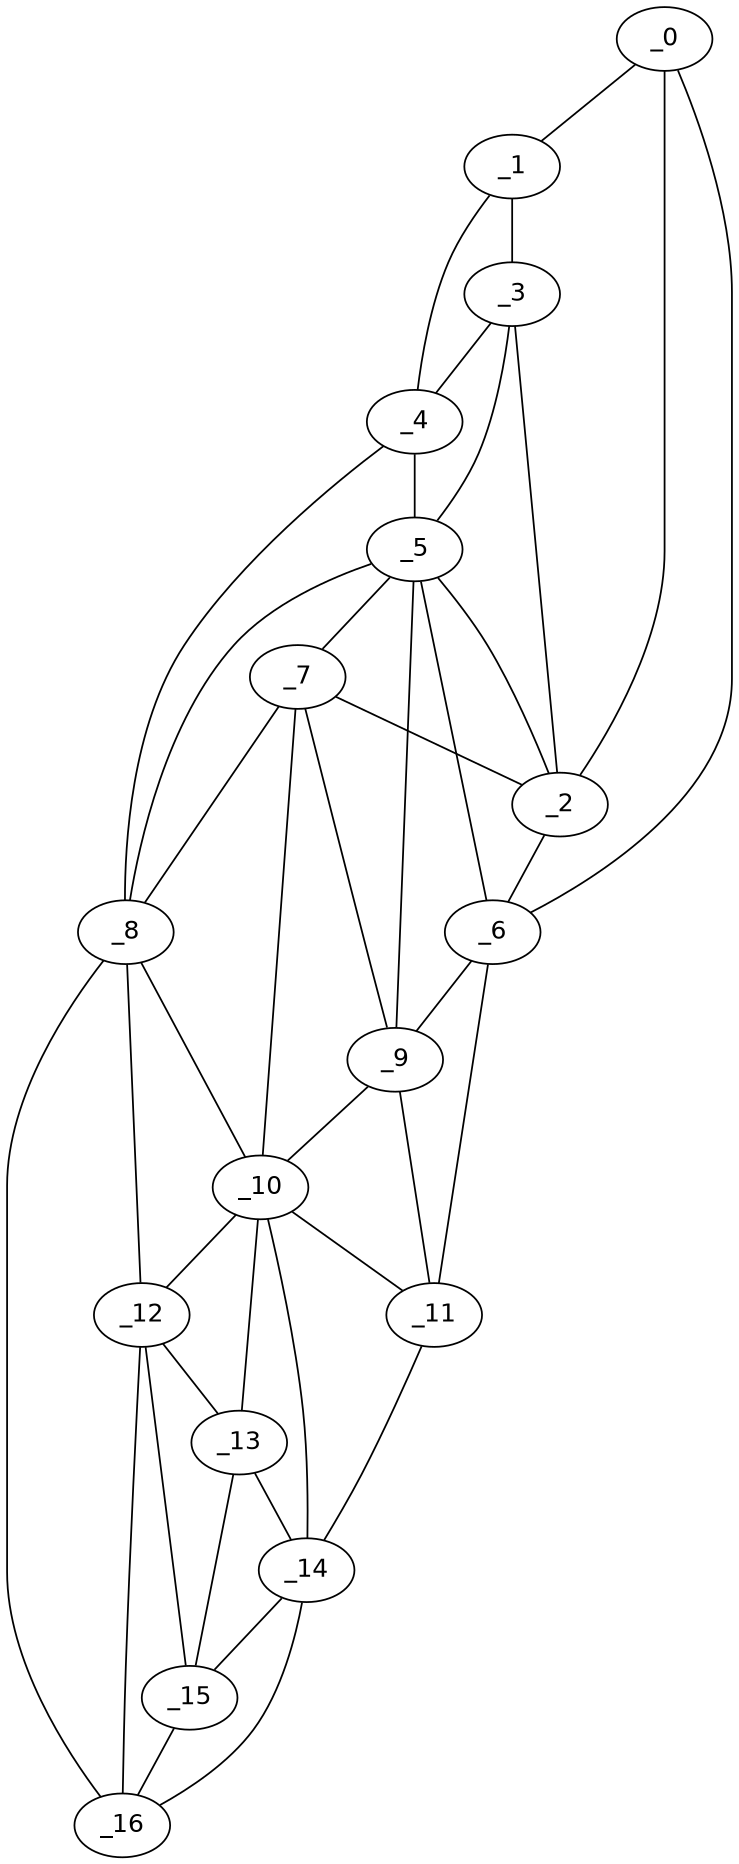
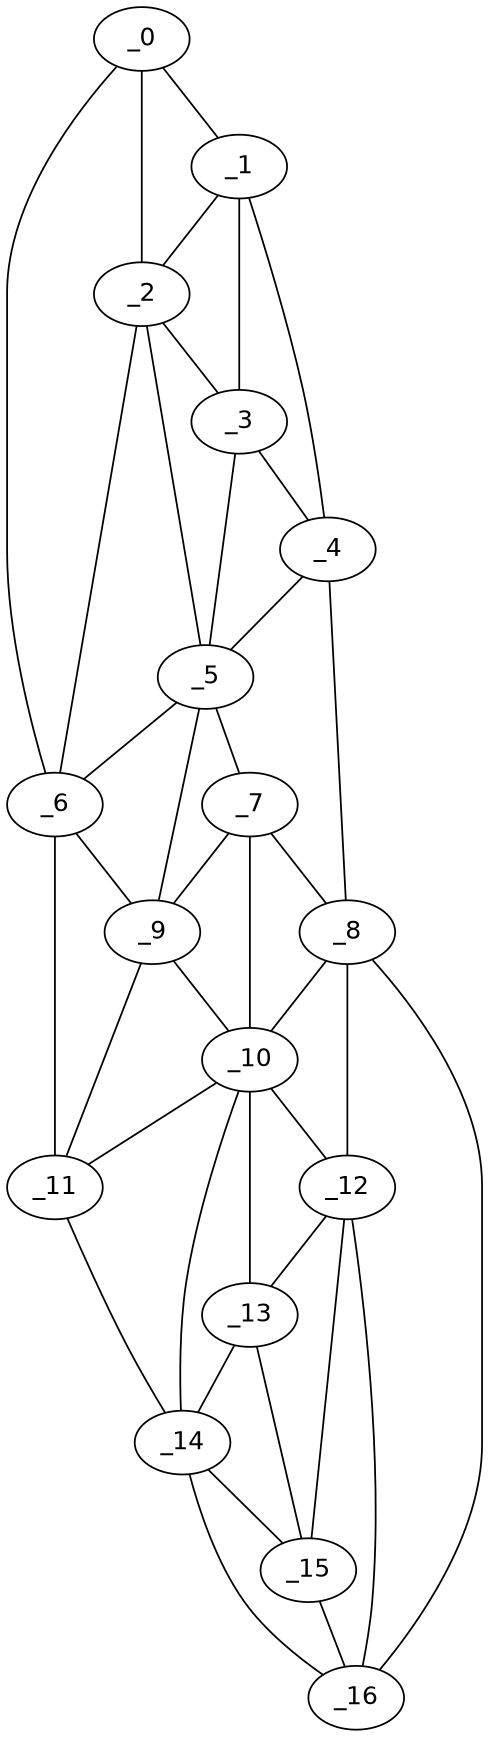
(200, 693) -> none
(429, 741) -> (190, 230)
